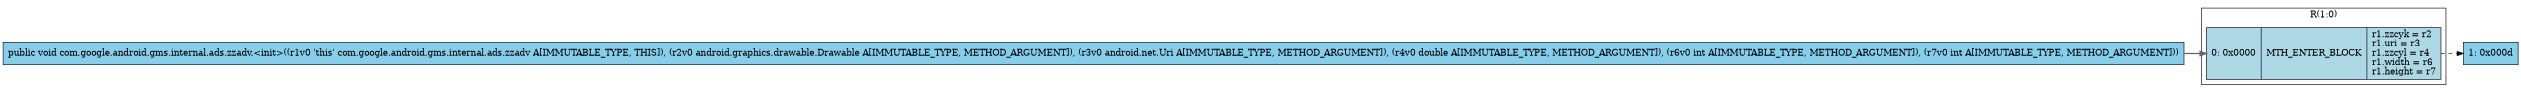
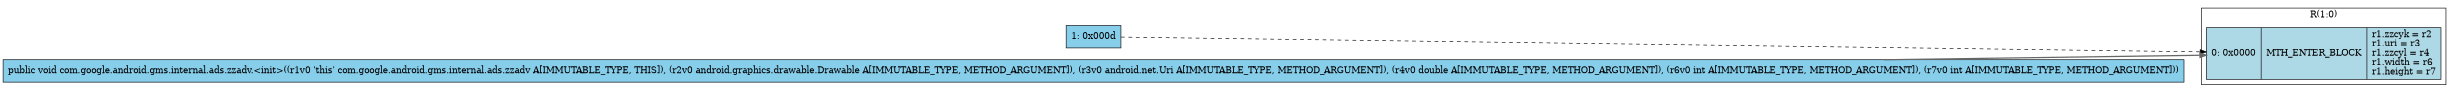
(2450, 54) -> (1661, 44)
